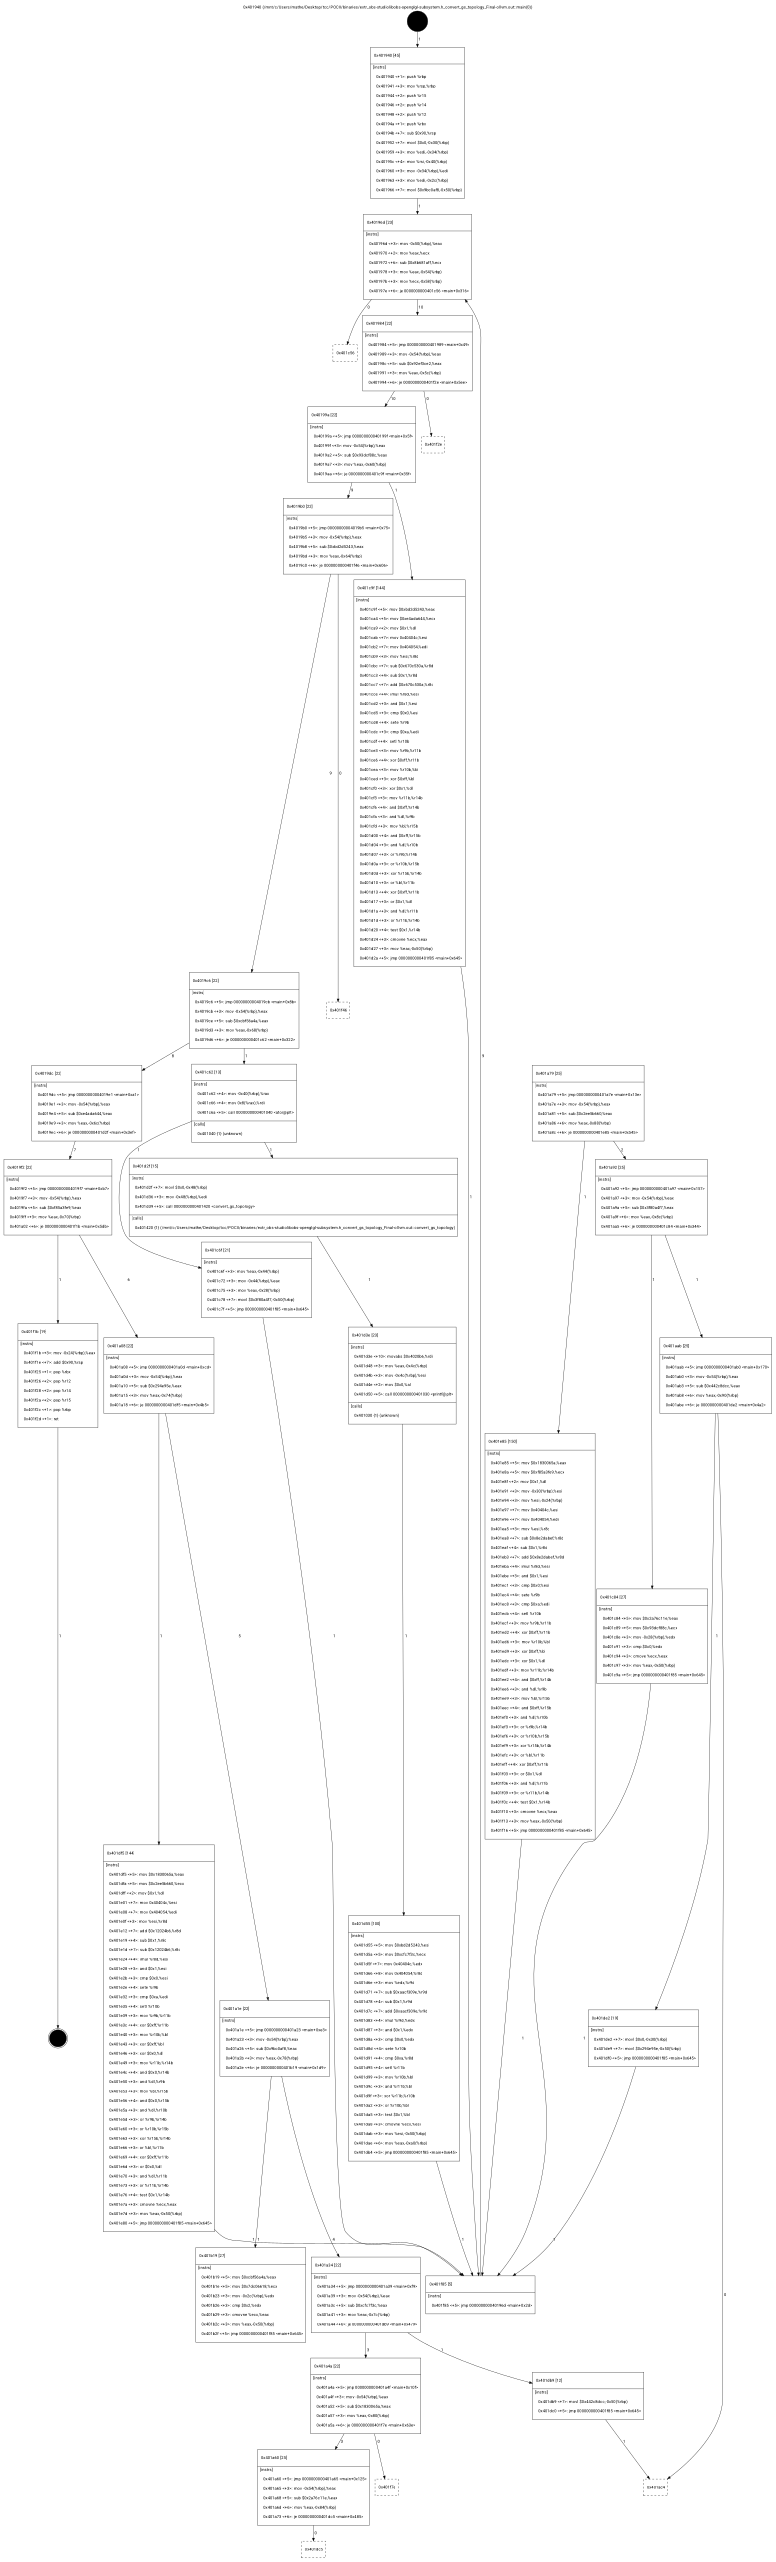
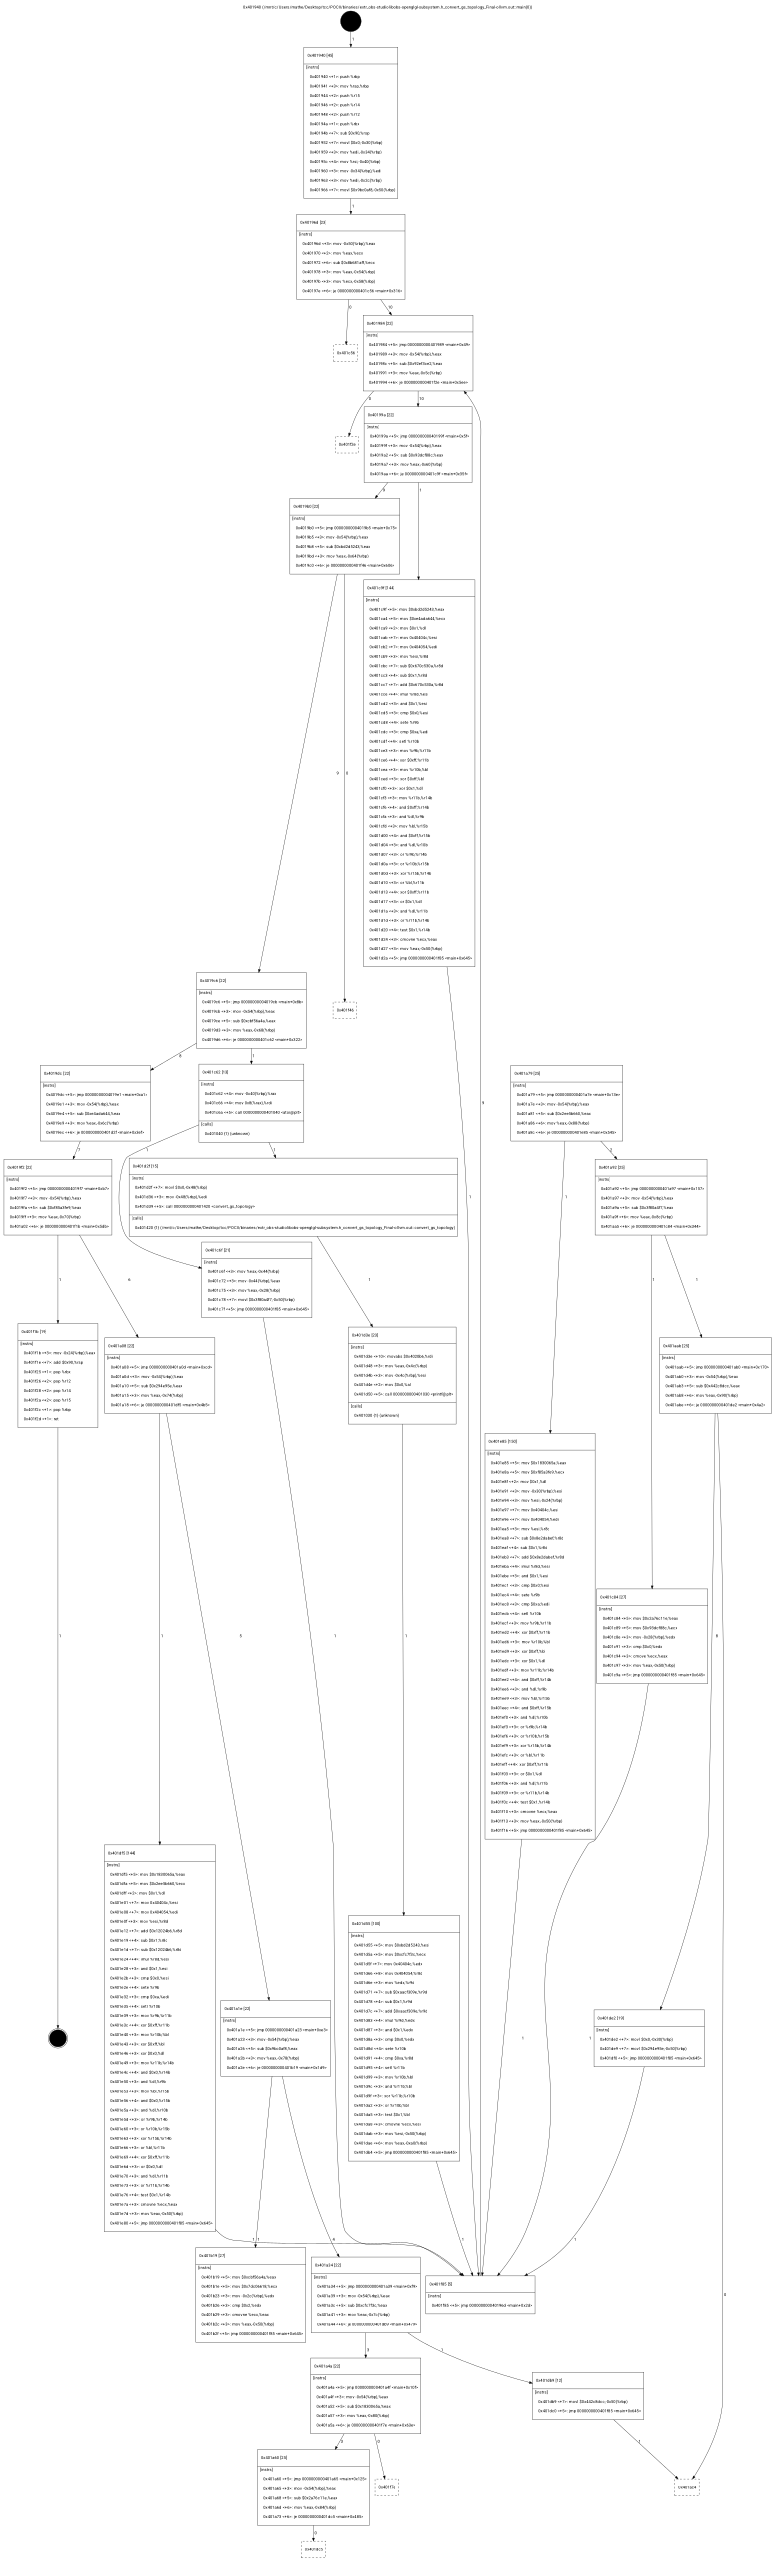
(481, 1287) -> (481, 1333)
(716, 1636) -> (716, 1636)
